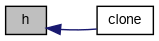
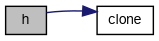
(79, 30) -> (64, 11)
